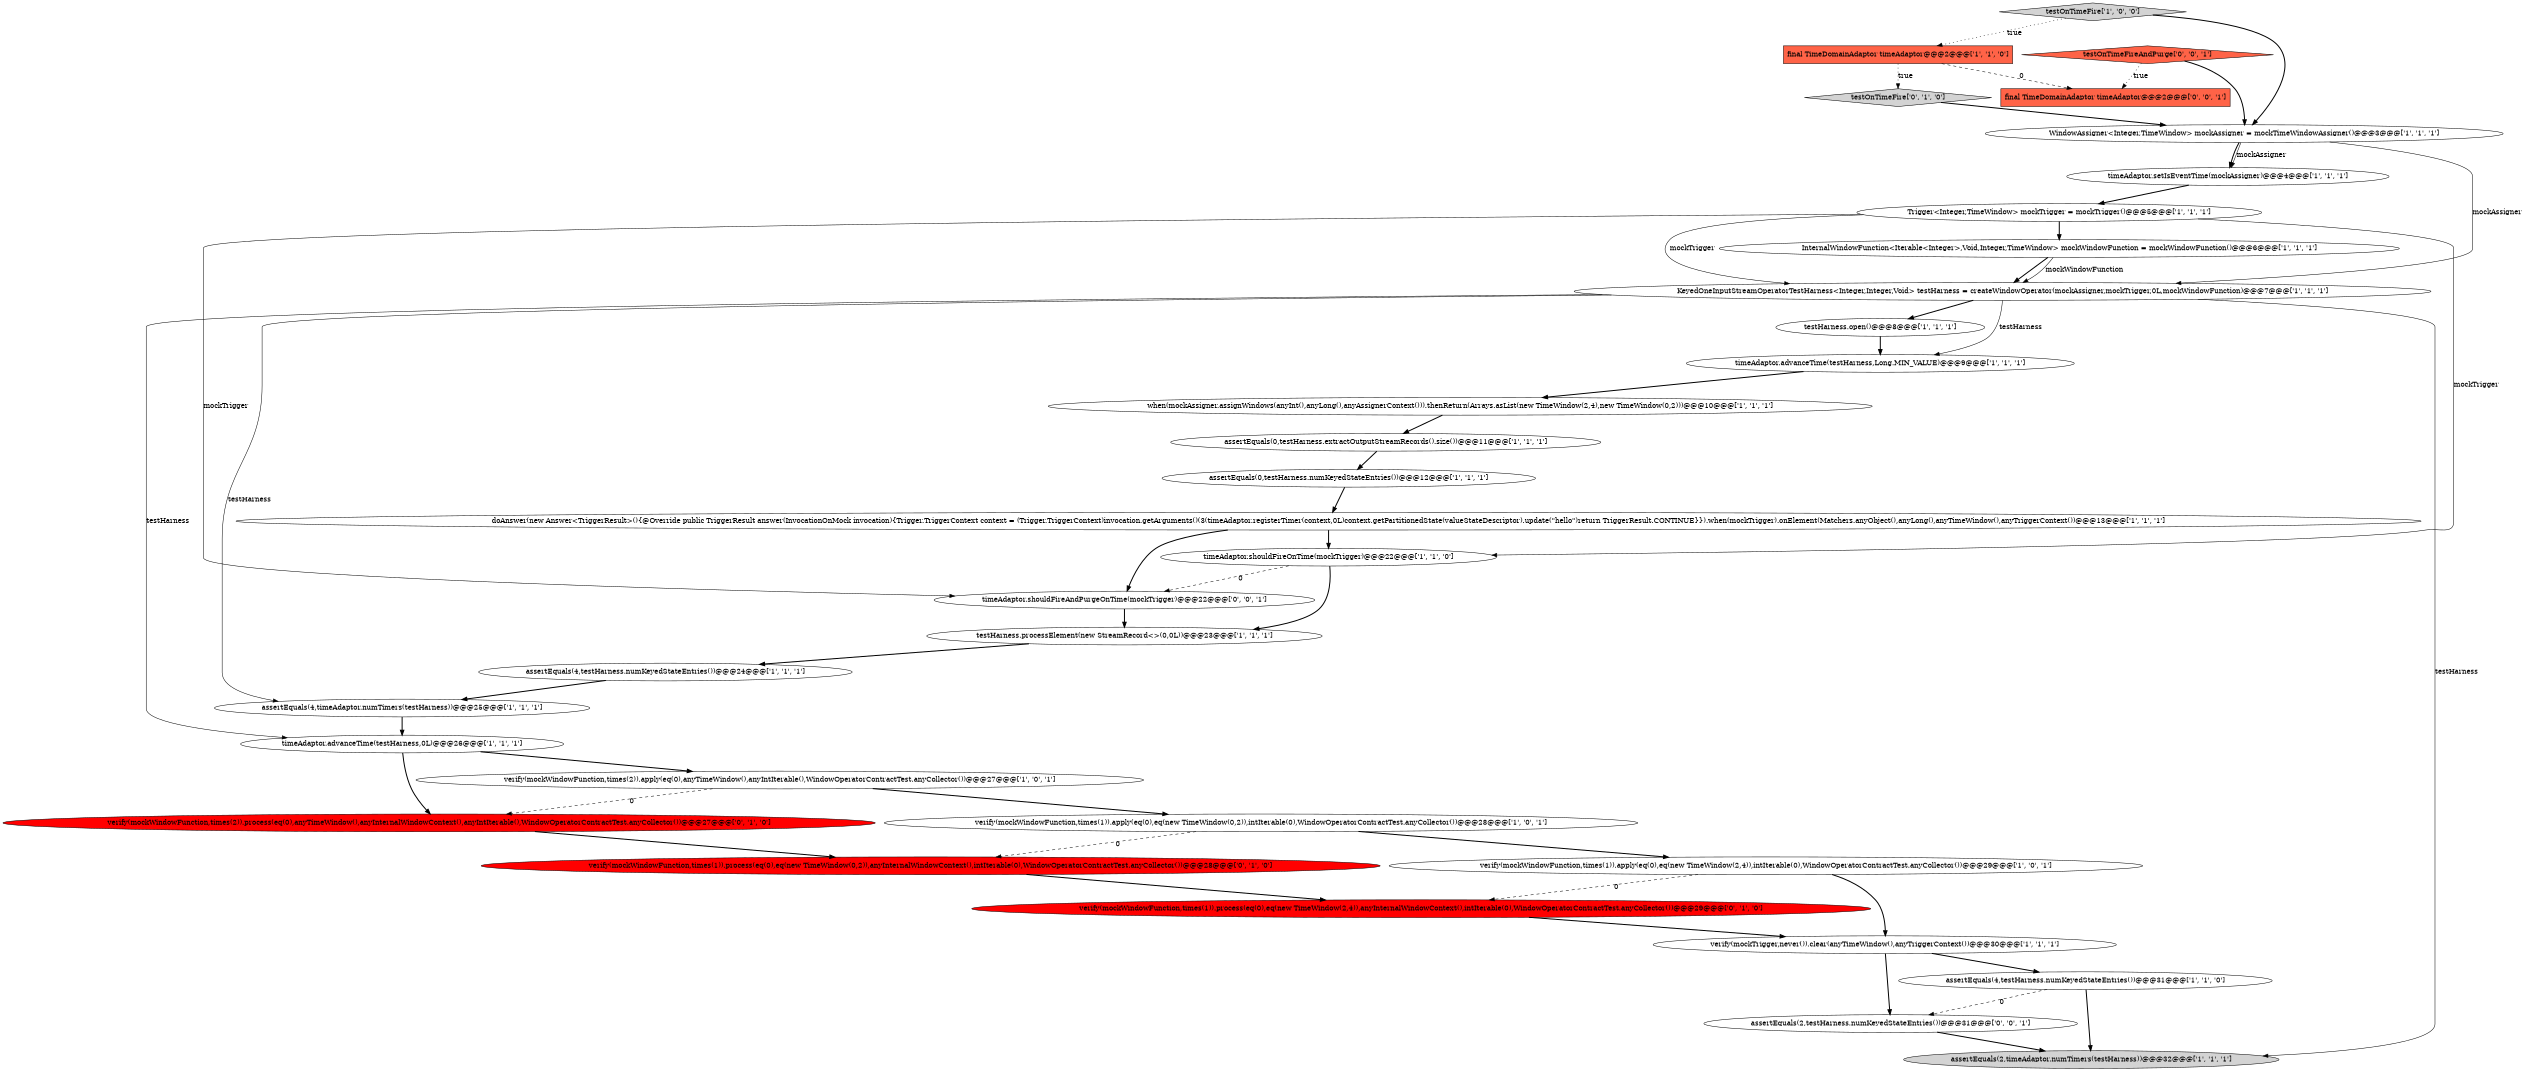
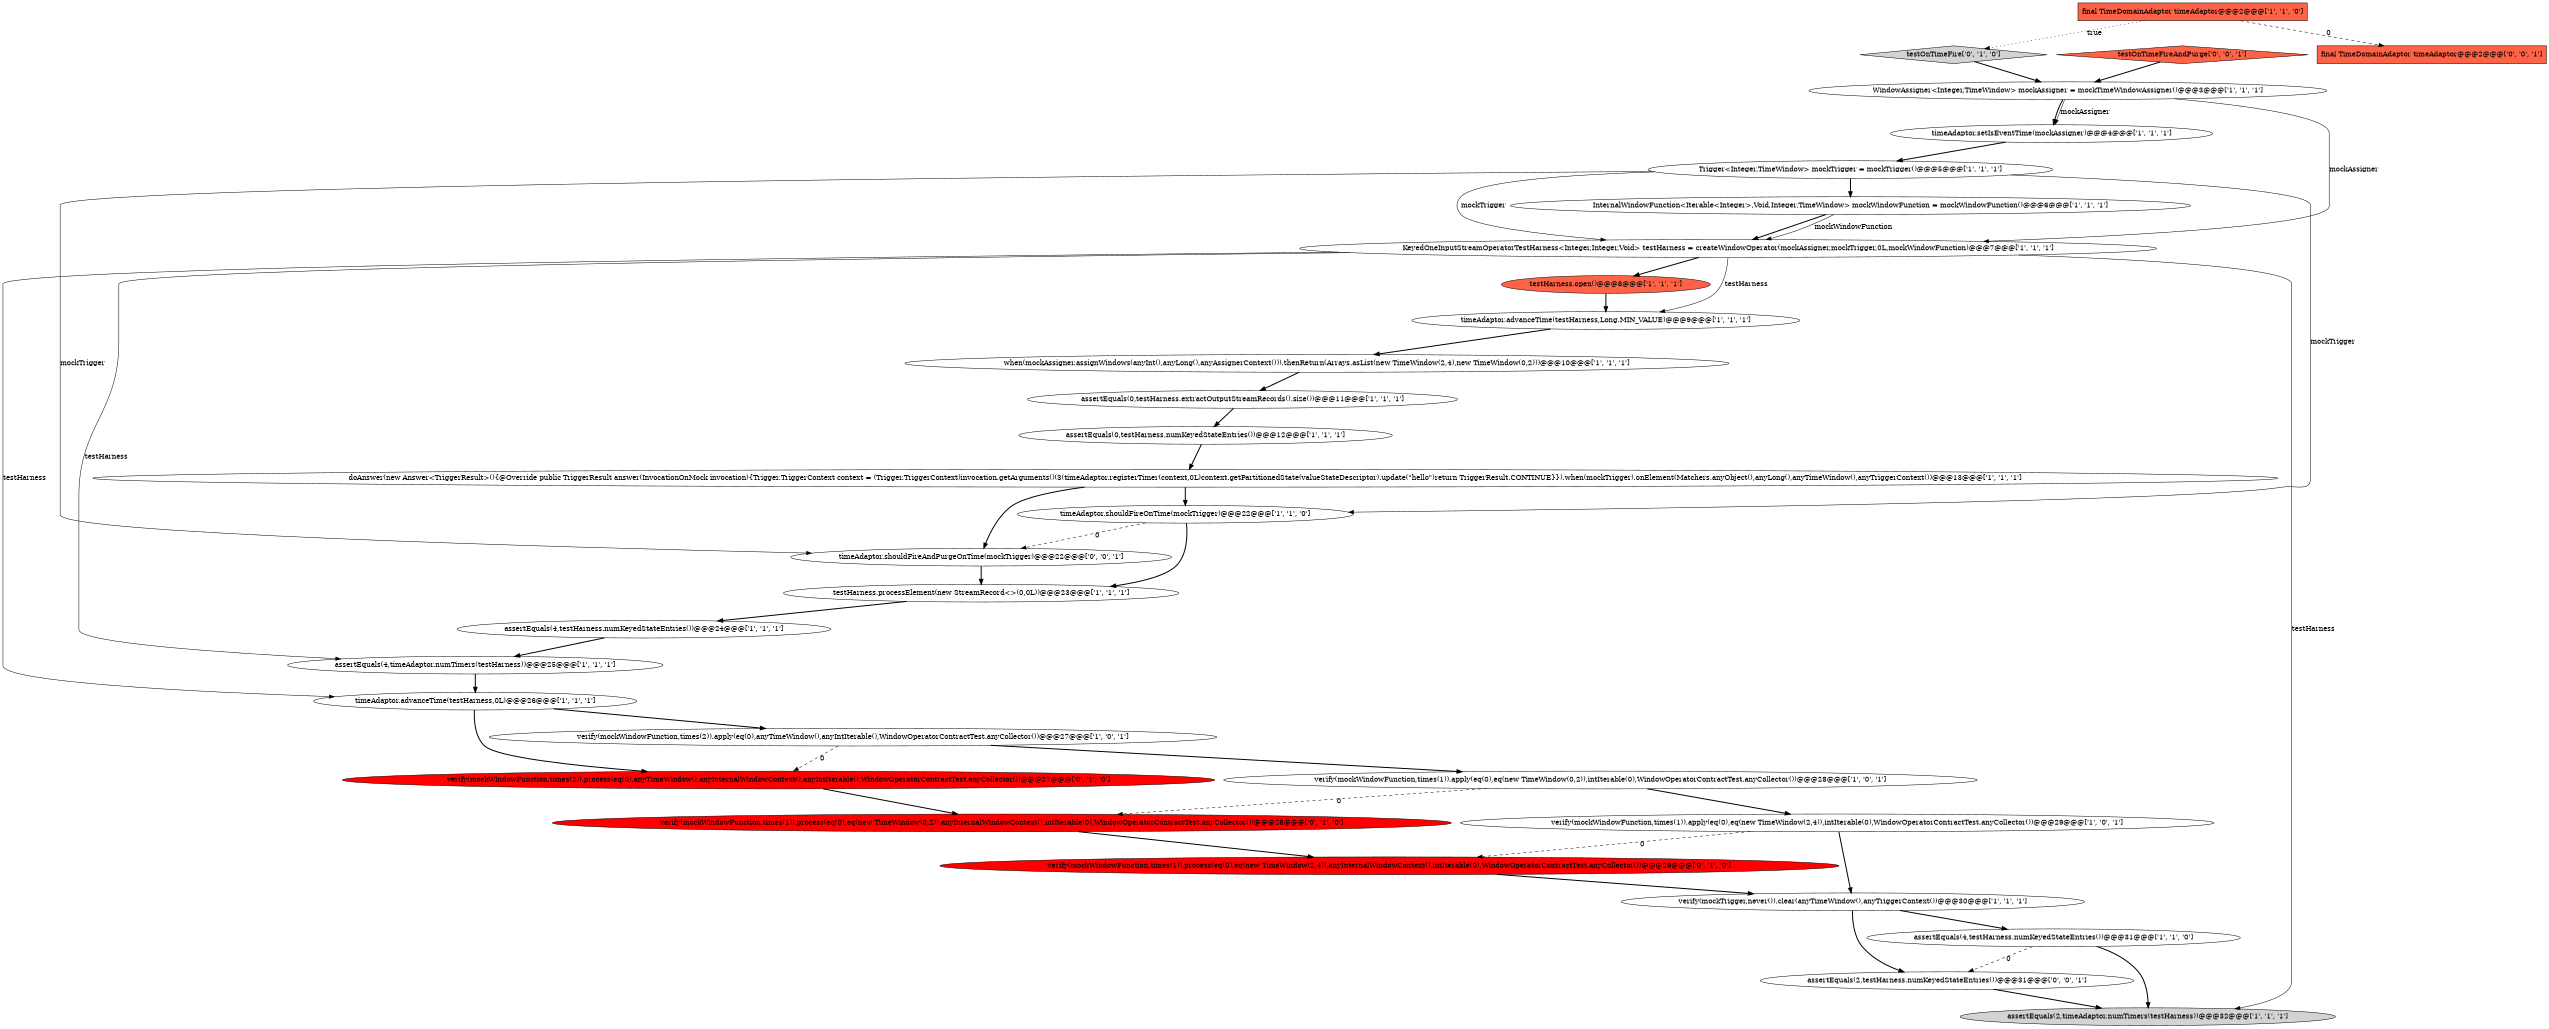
(2093, 12) -> none
(2133, 74) -> none
(1880, 327) -> (1606, 284)
